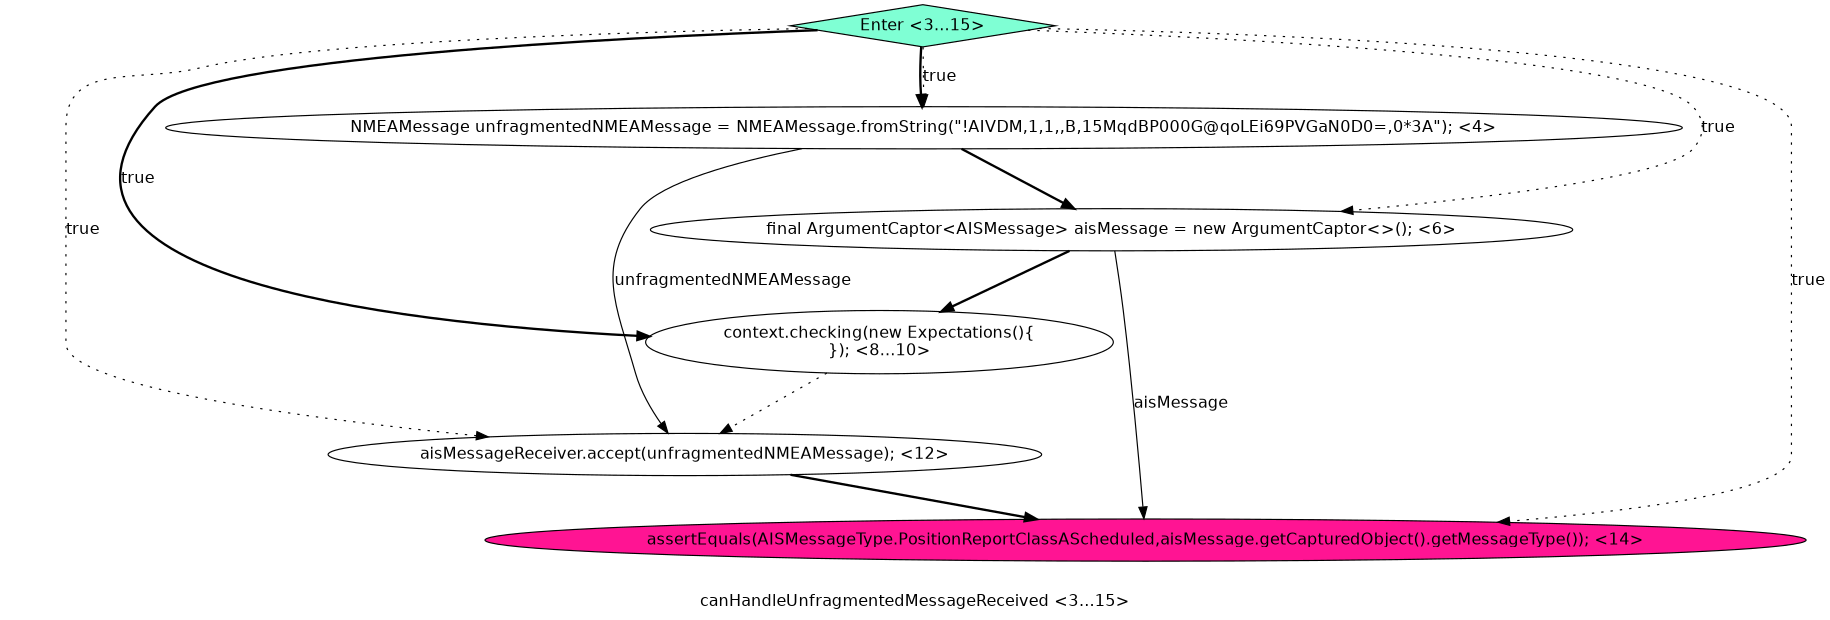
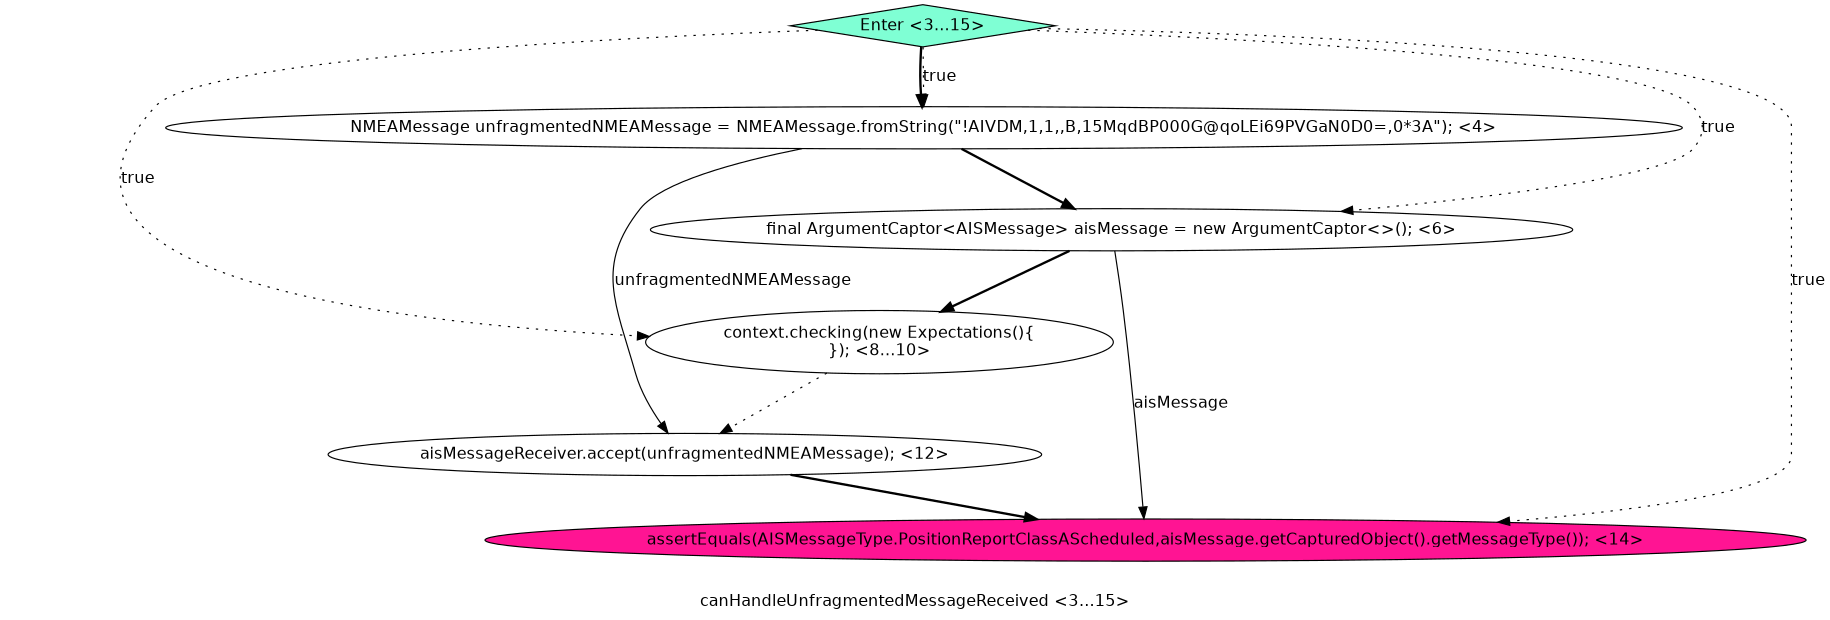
(102, 81) -> none
(165, 101) -> (165, 101)
